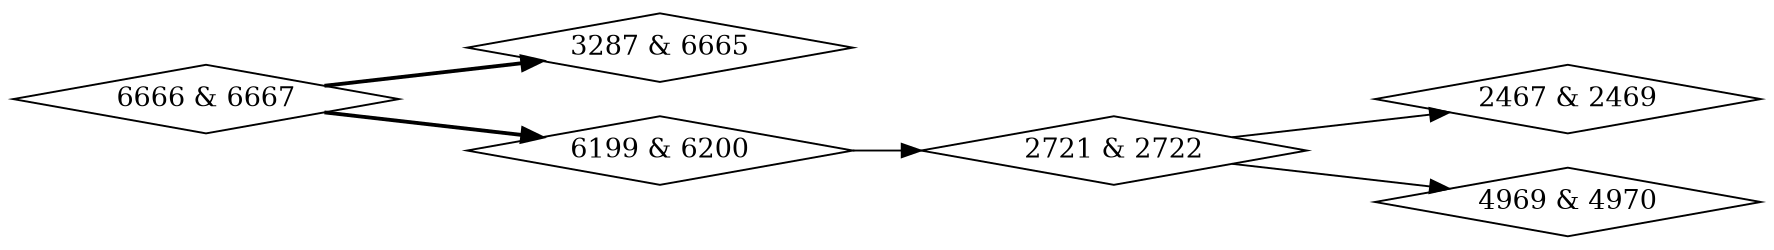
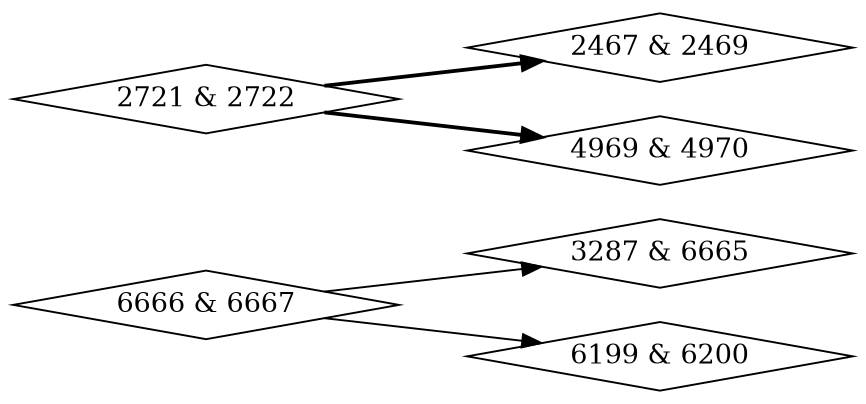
(423, 74) -> (423, 280)
(423, 124) -> (423, 330)
(1331, 126) -> (423, 74)
(877, 151) -> none
(1331, 175) -> (423, 124)
